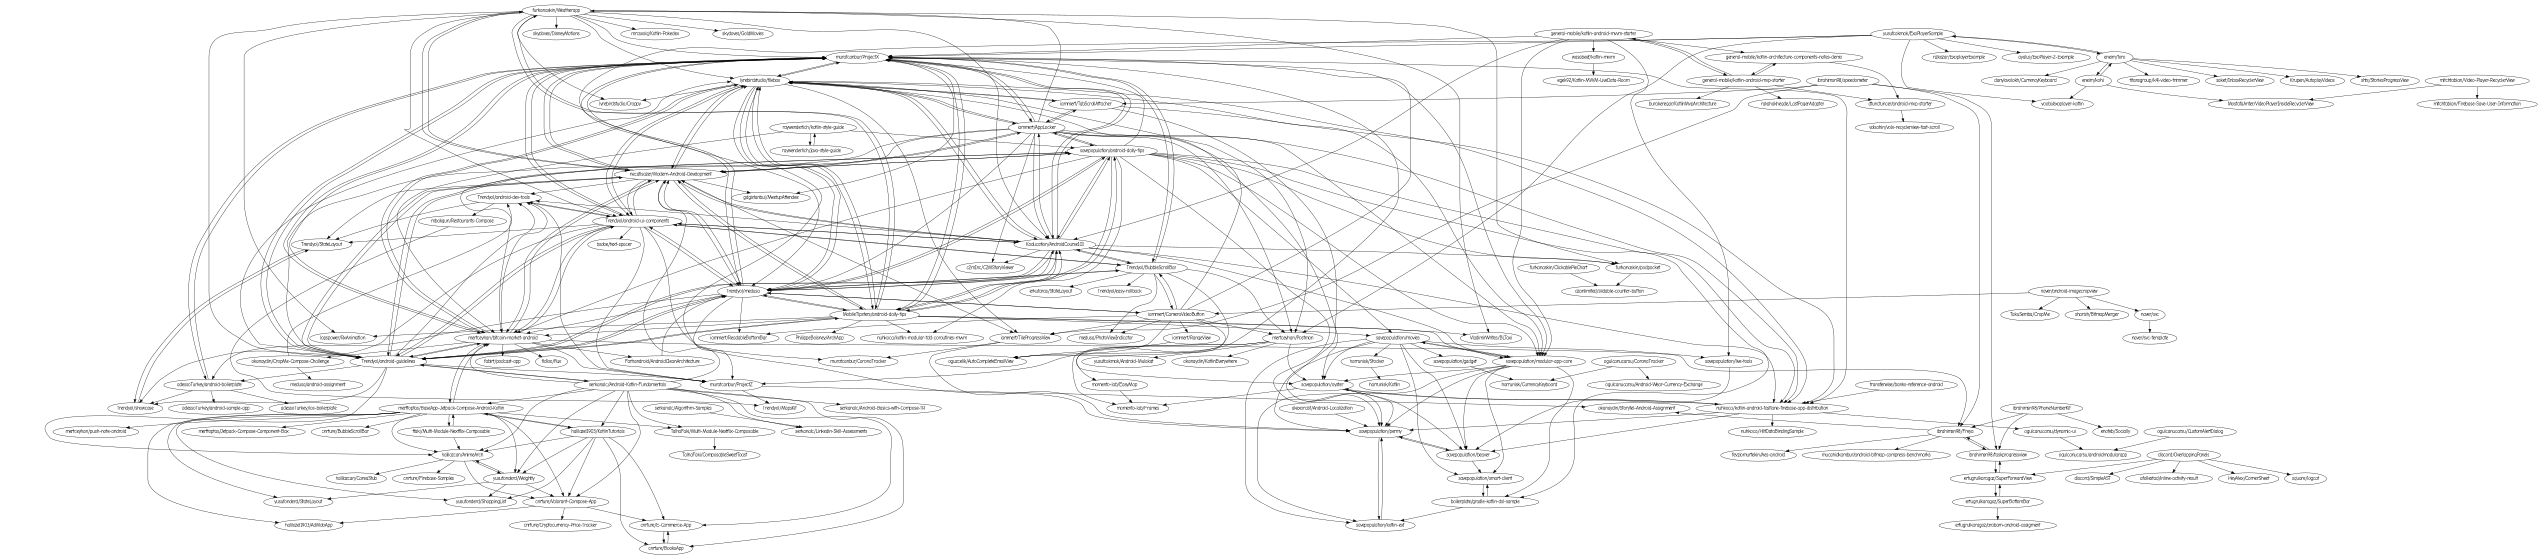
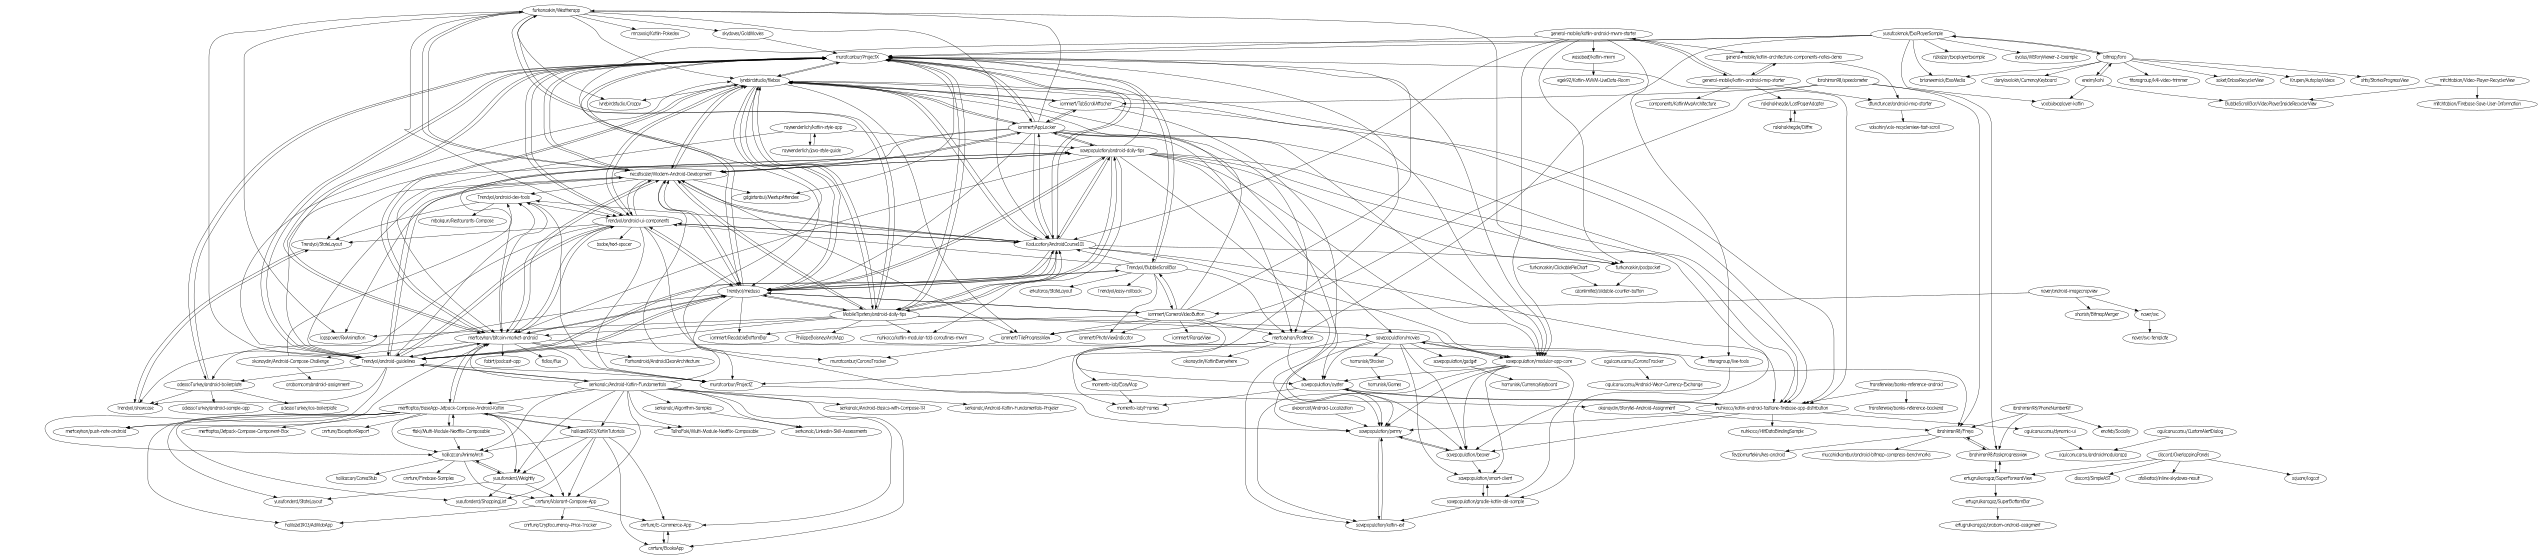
(556, 34) -> none
(694, 53) -> (798, 45)
(2046, 57) -> (2046, 57)
(2115, 57) -> (2115, 57)
none -> (1943, 81)
(1683, 104) -> (1683, 104)
(2271, 104) -> (2271, 104)
(813, 128) -> (813, 128)
none -> (1793, 128)
none -> (1582, 142)
(402, 210) -> (485, 189)
(572, 210) -> none
(895, 245) -> none
(1101, 256) -> none
(990, 268) -> none
(2030, 315) -> none
(681, 316) -> (625, 315)
(1106, 338) -> (1106, 338)
(1491, 338) -> none
(630, 343) -> none
(290, 362) -> (290, 362)
(981, 362) -> none
(1124, 362) -> none
(1729, 362) -> (1729, 362)
(1583, 373) -> none
(318, 385) -> (318, 385)
(1384, 385) -> (1384, 385)
none -> (654, 396)
(1094, 406) -> none
(780, 408) -> none
none -> (1012, 408)
none -> (1906, 408)
(1804, 422) -> (1799, 422)
none -> (281, 425)
(345, 432) -> (345, 432)
(715, 455) -> none
(2169, 479) -> (2169, 479)
(2249, 479) -> none
(2000, 492) -> none
(1485, 502) -> (1485, 502)
